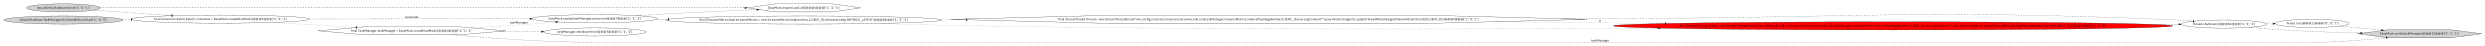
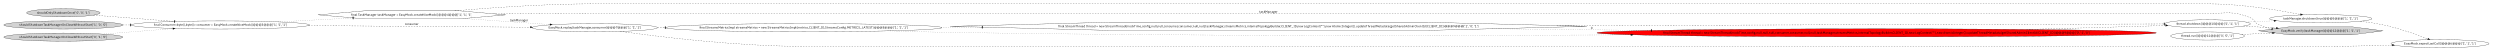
(422, 8) -> (2395, 28)
(804, 8) -> (2440, 44)
(2270, 24) -> (2260, 21)
none -> (63, 37)
